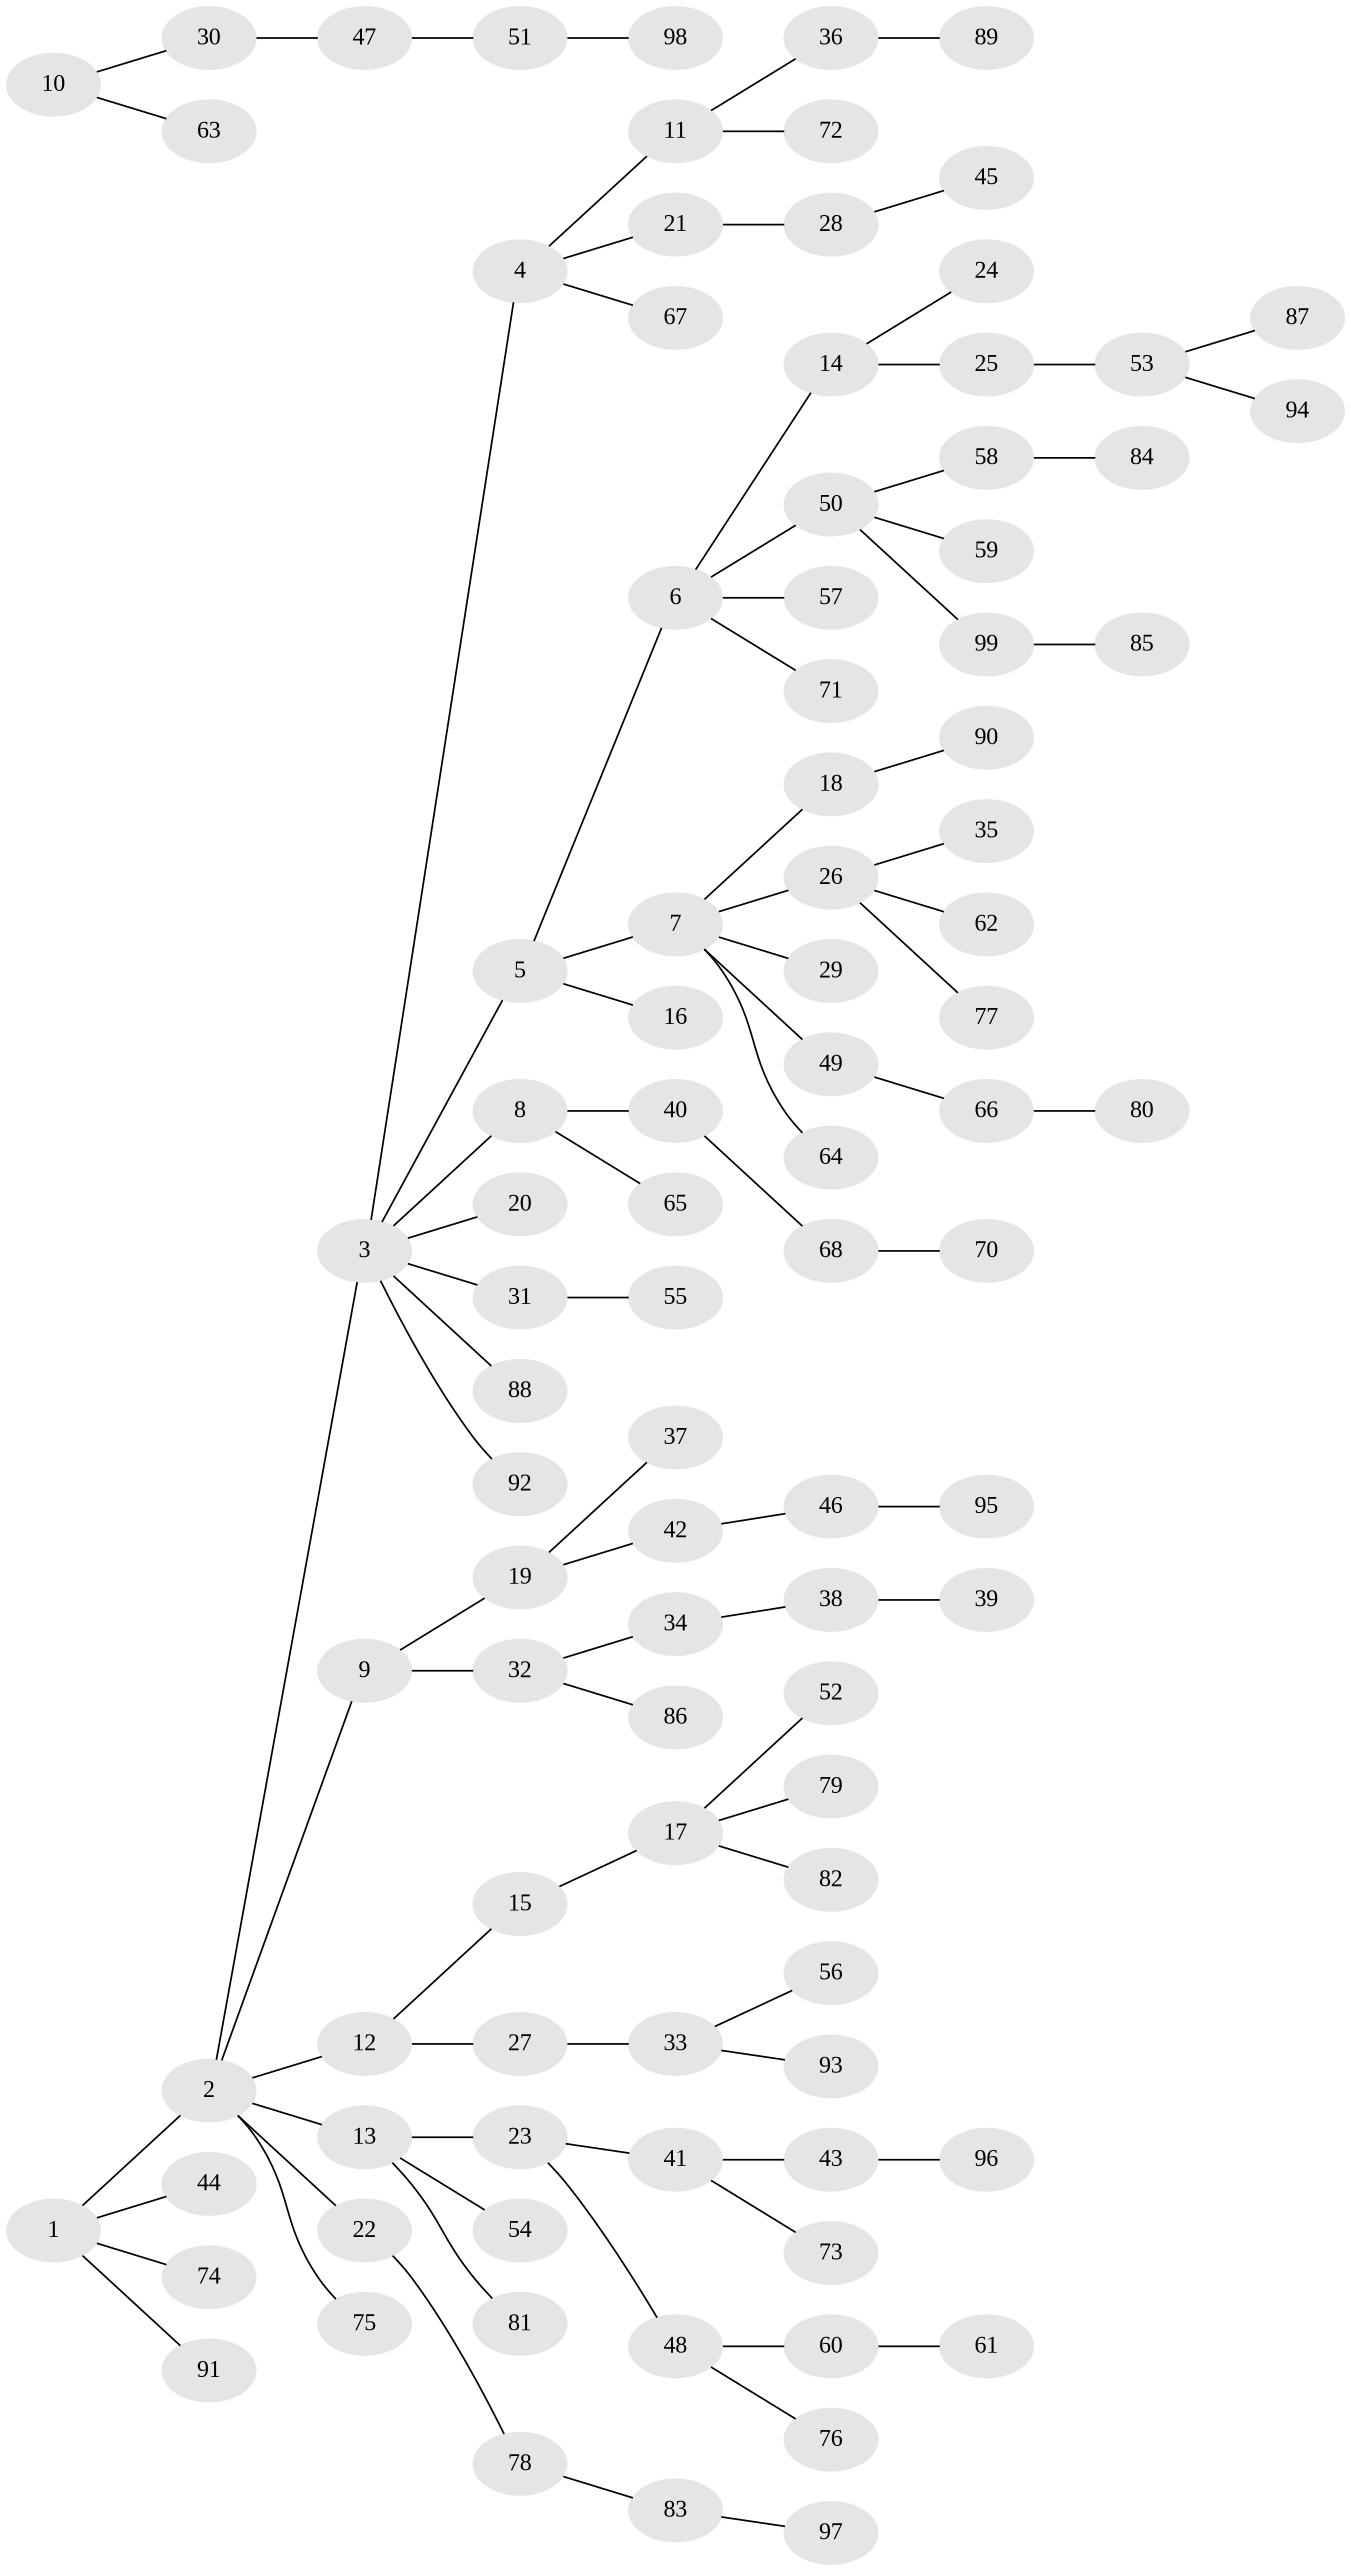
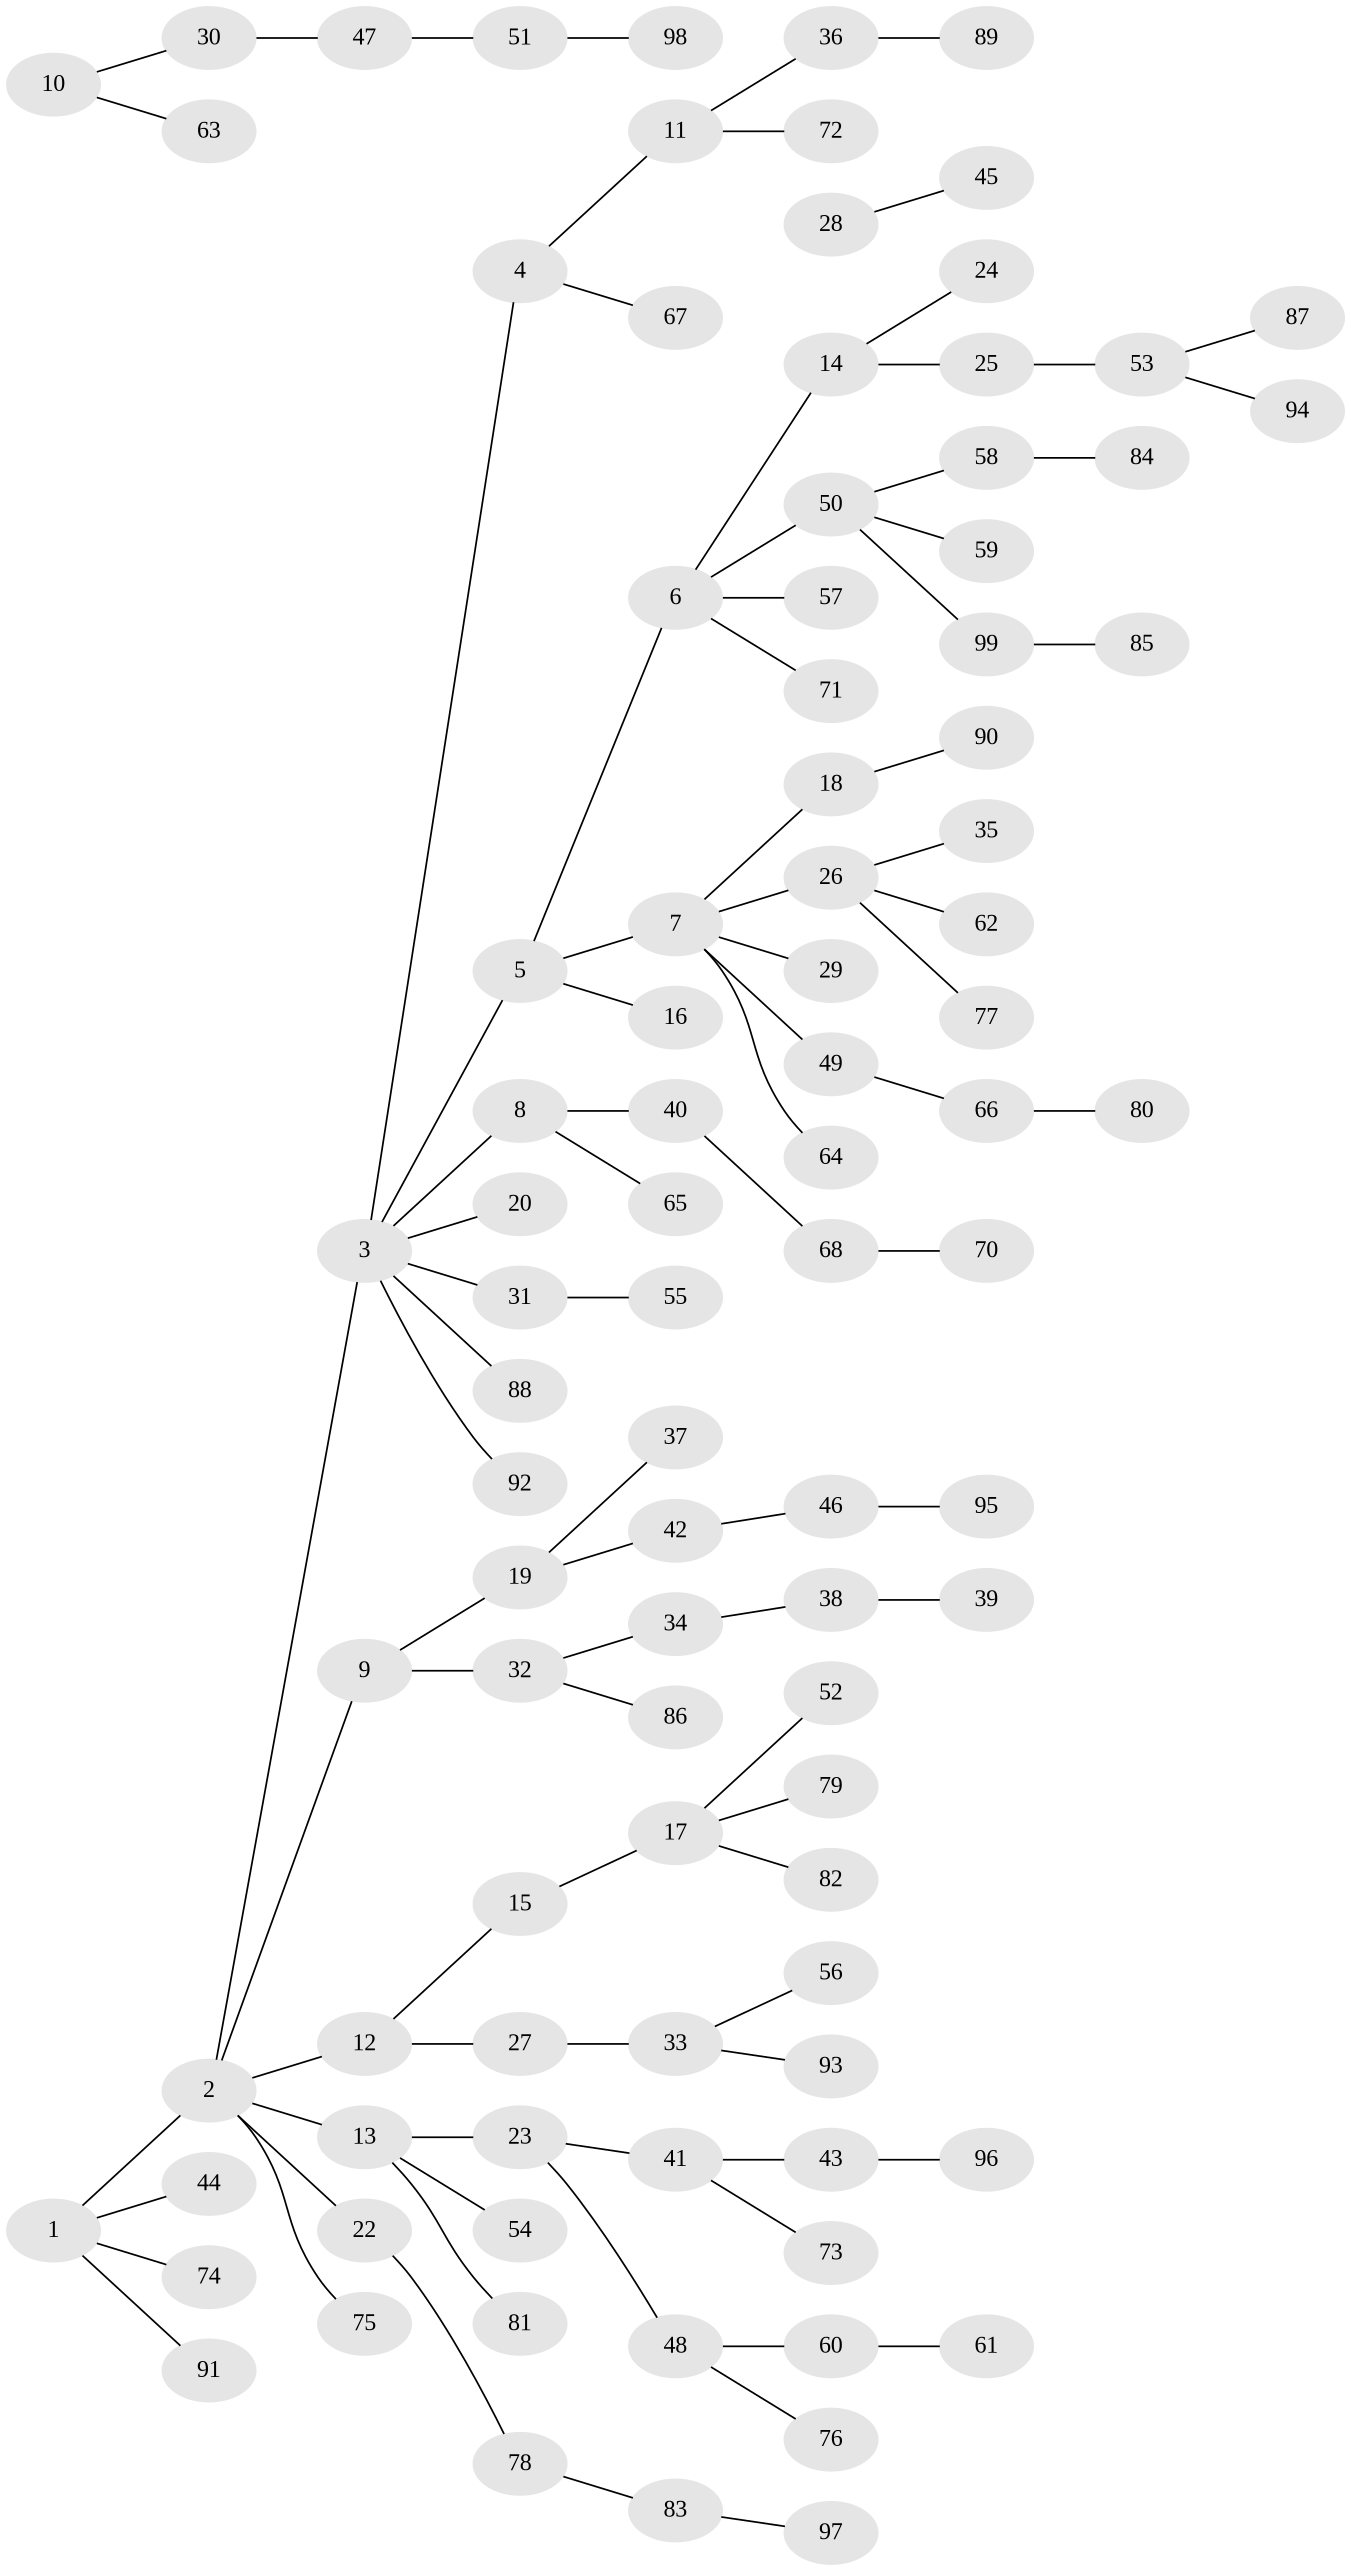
(676, 225) -> none
